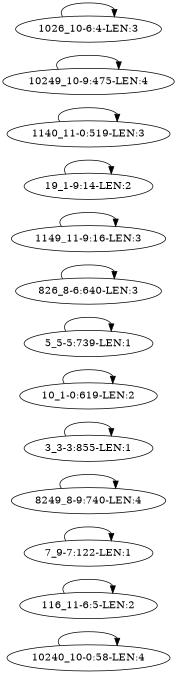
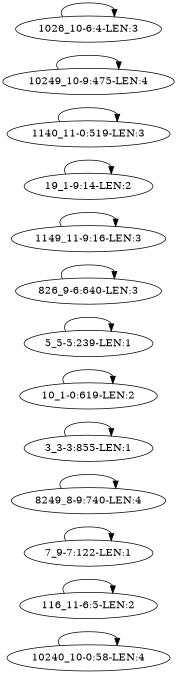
(89, 291) -> (89, 291)
(89, 344) -> (89, 344)
